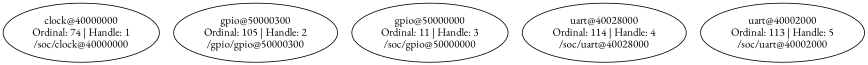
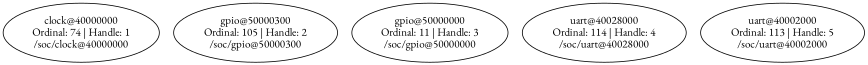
(256, 33) -> (256, 33)
